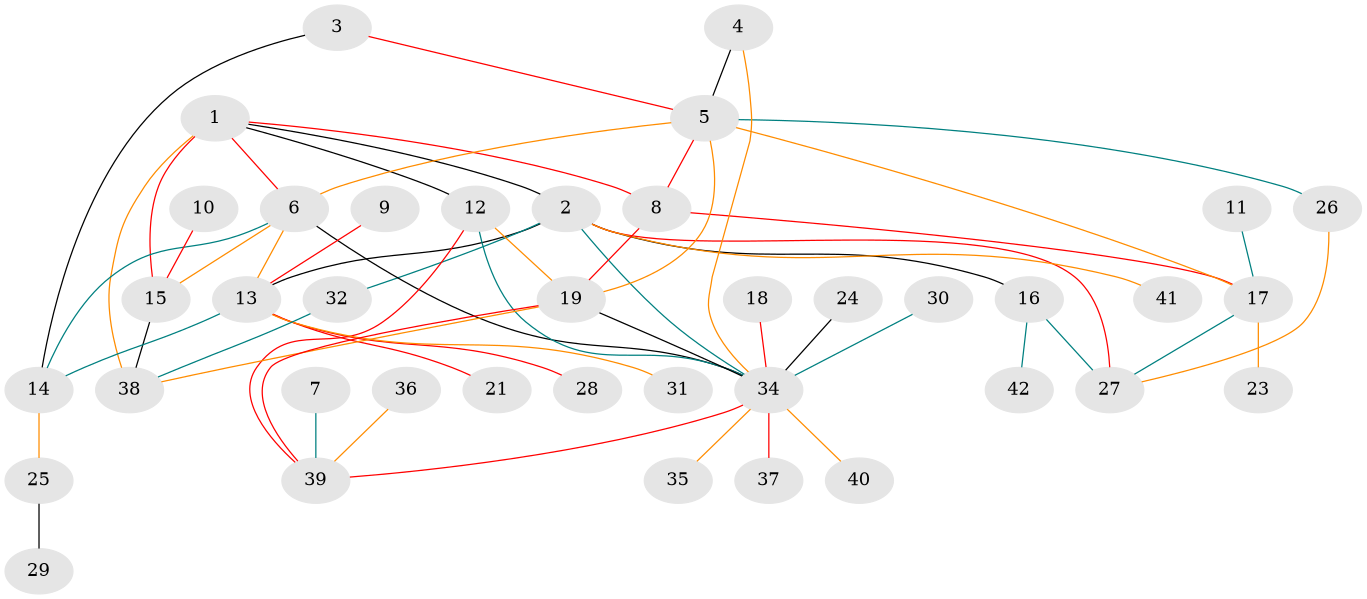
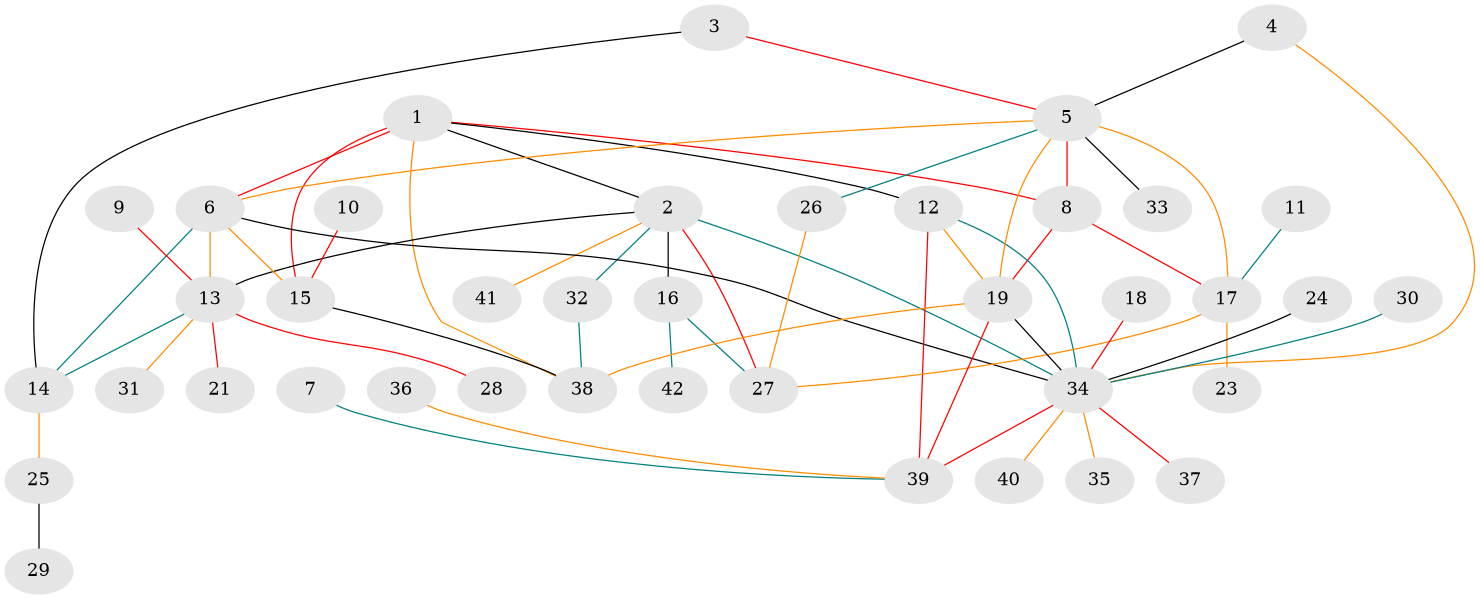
none -> (1158, 209)
(1184, 345) -> (951, 370)
